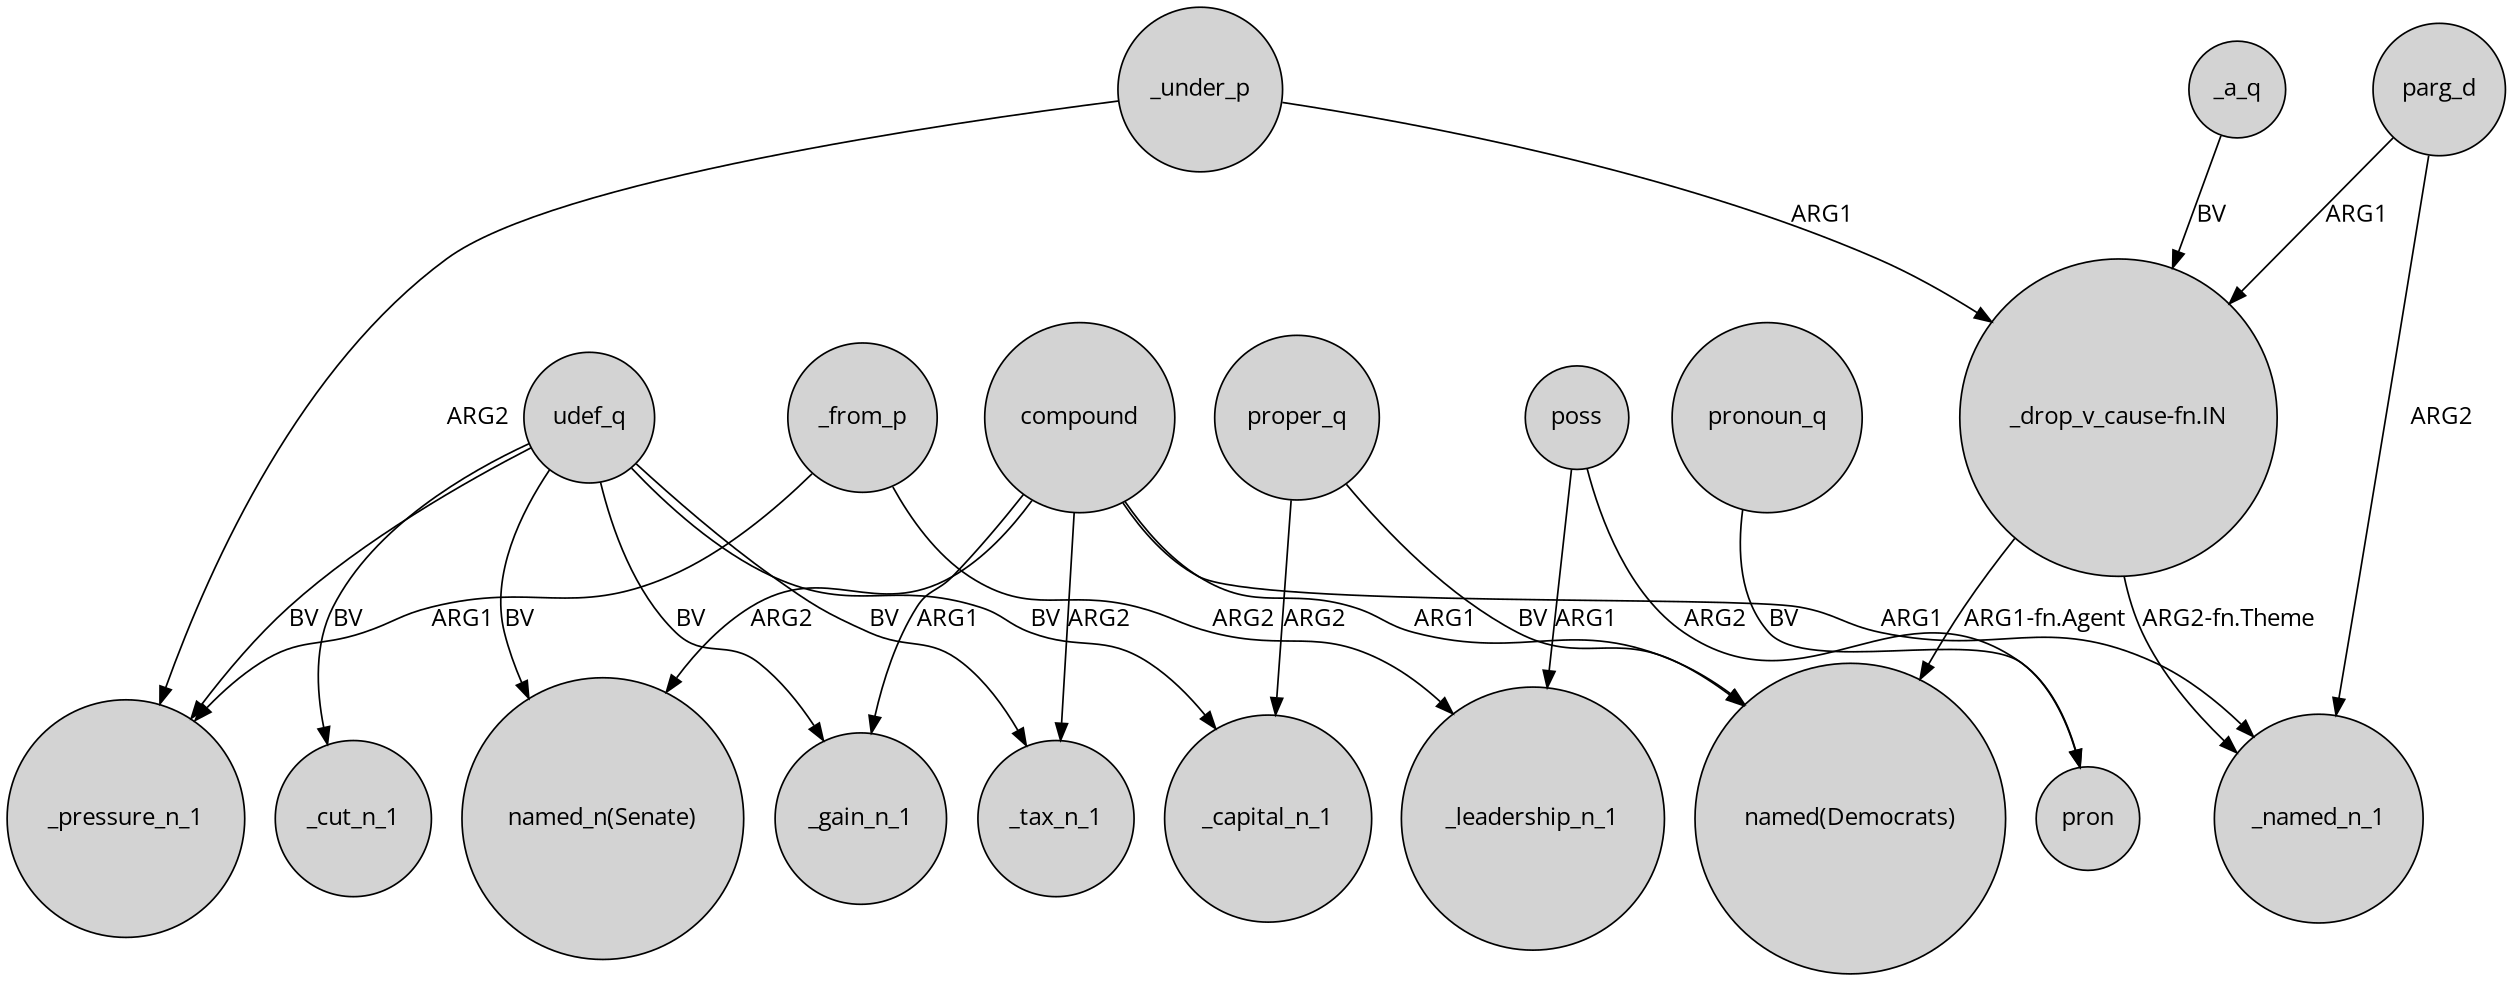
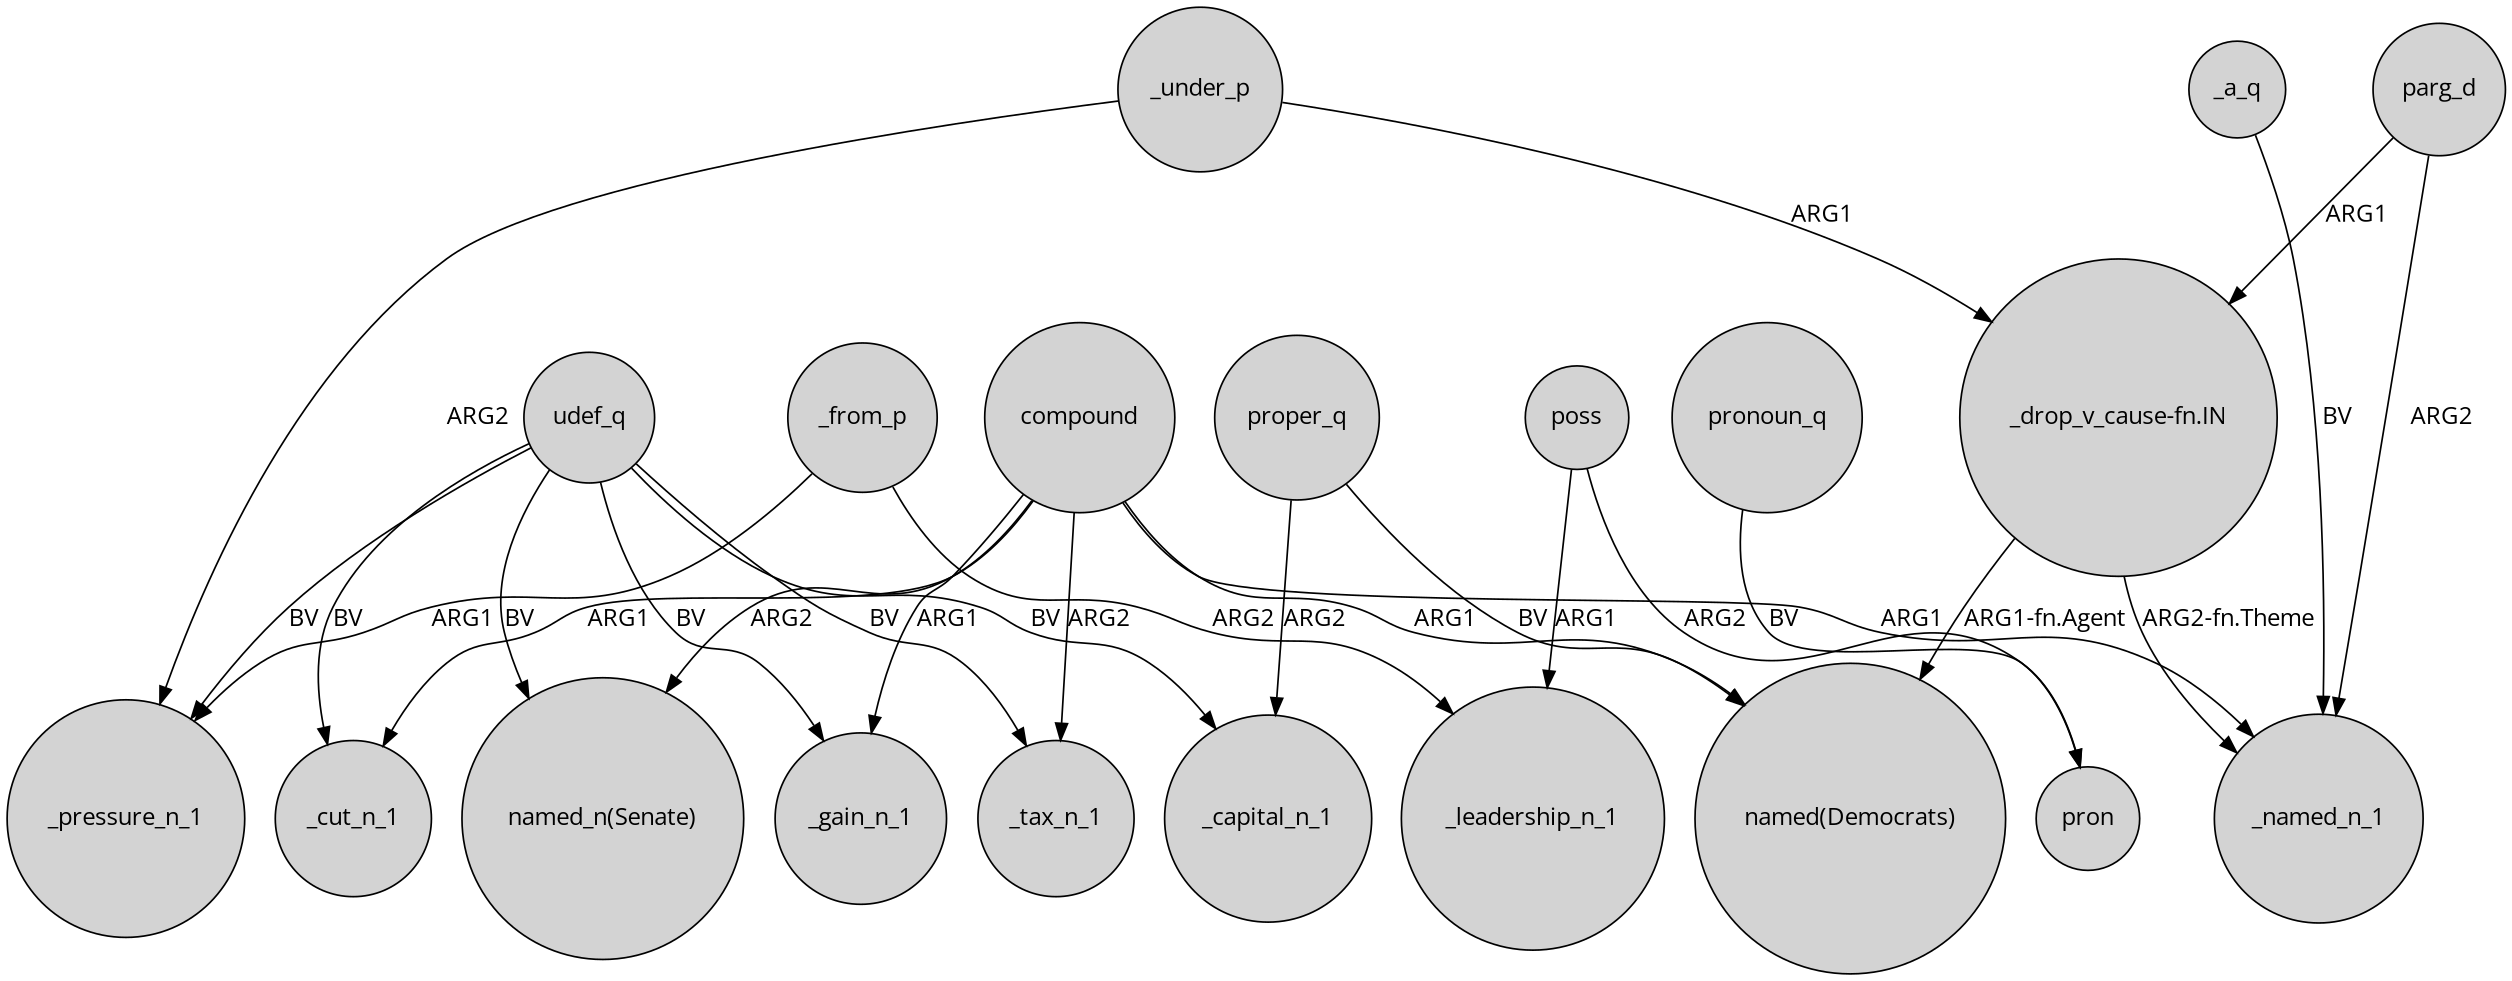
(2200, 194) -> (2314, 412)
none -> (706, 598)
